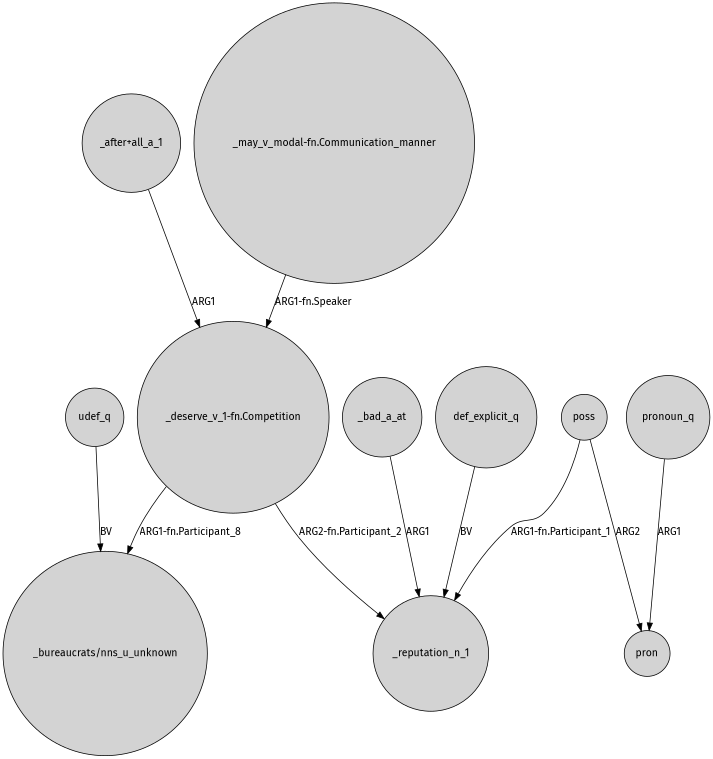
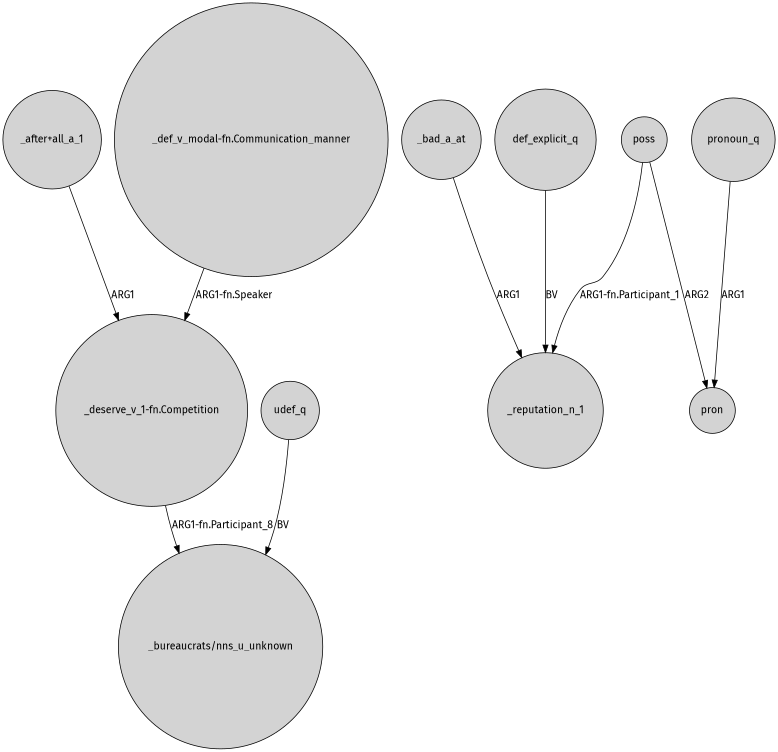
(334, 143) -> (251, 140)
(322, 563) -> none
